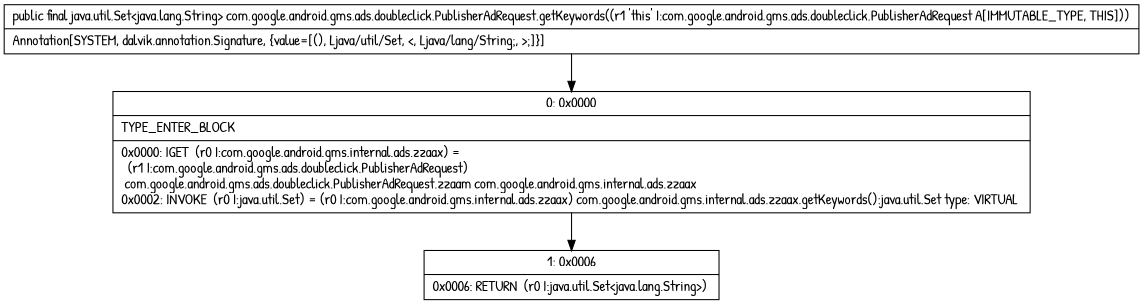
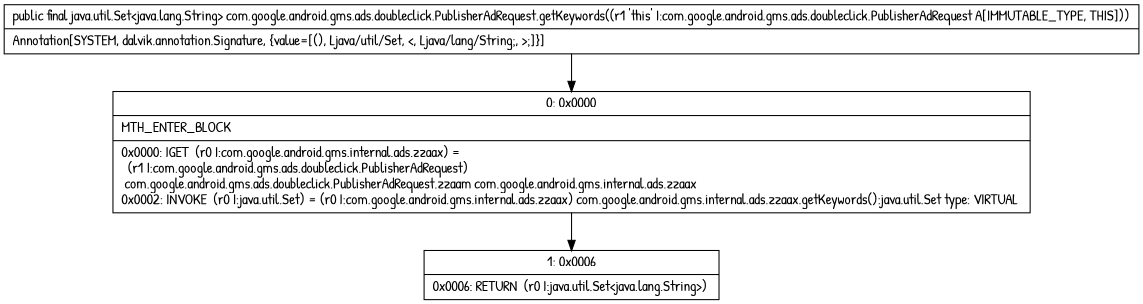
(178, 128) -> (177, 128)
